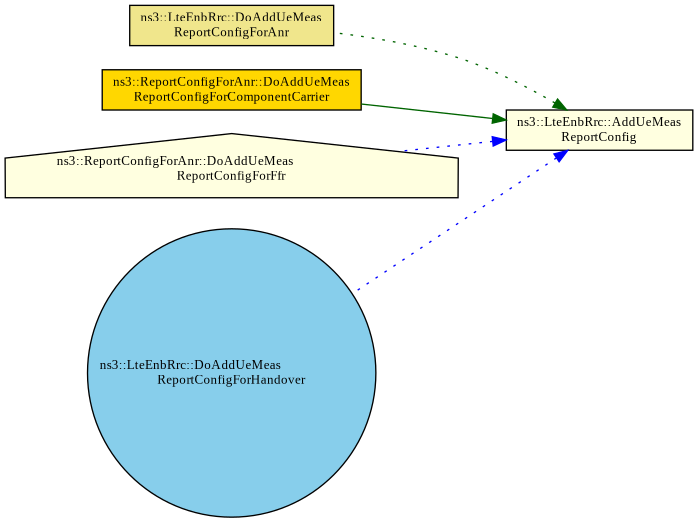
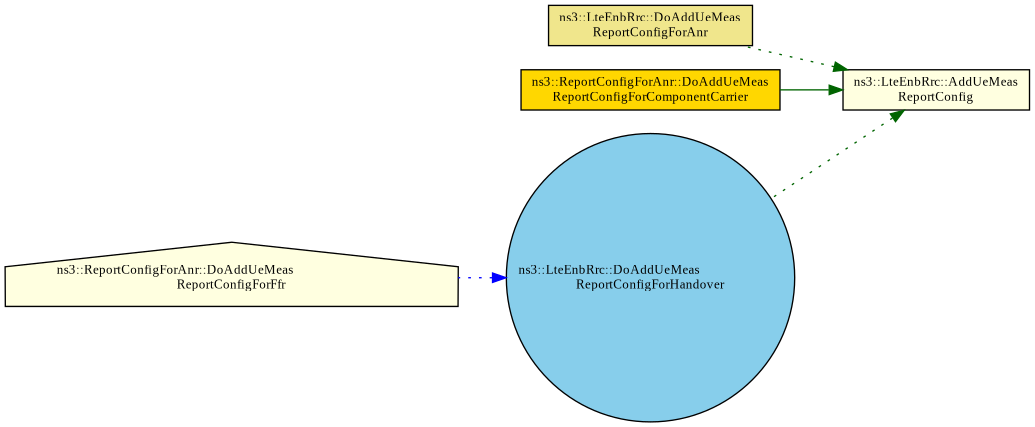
(445, 146) -> (475, 278)
(454, 226) -> (832, 158)
